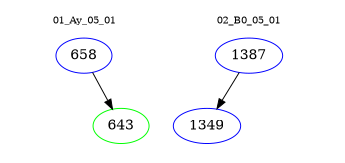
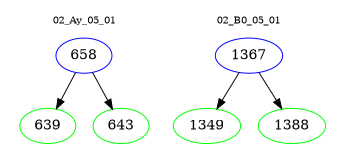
(84, 21) -> (84, 21)
(249, 56) -> (249, 56)
none -> (48, 126)
(207, 126) -> (207, 126)
none -> (292, 126)
